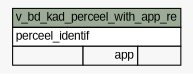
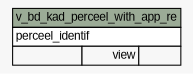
(125, 55) -> (124, 55)
